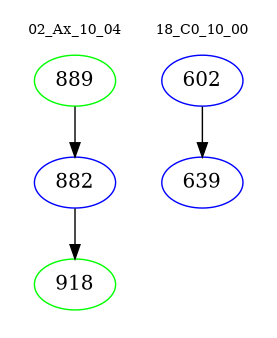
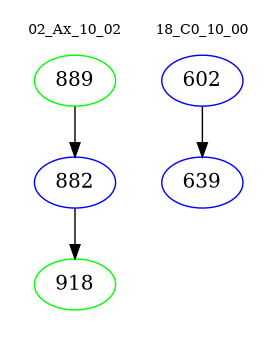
(75, 30) -> (75, 30)
